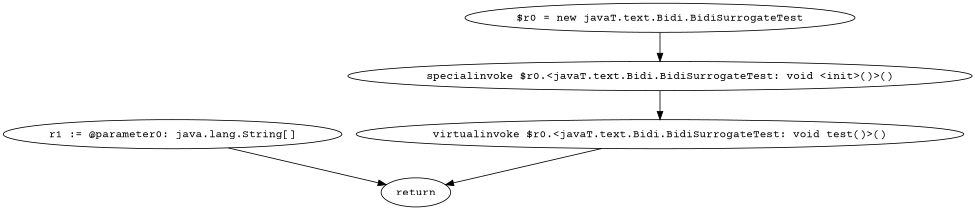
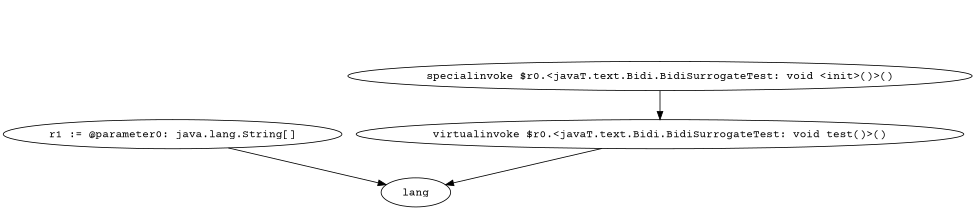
(660, 18) -> none
(416, 192) -> (416, 192)
